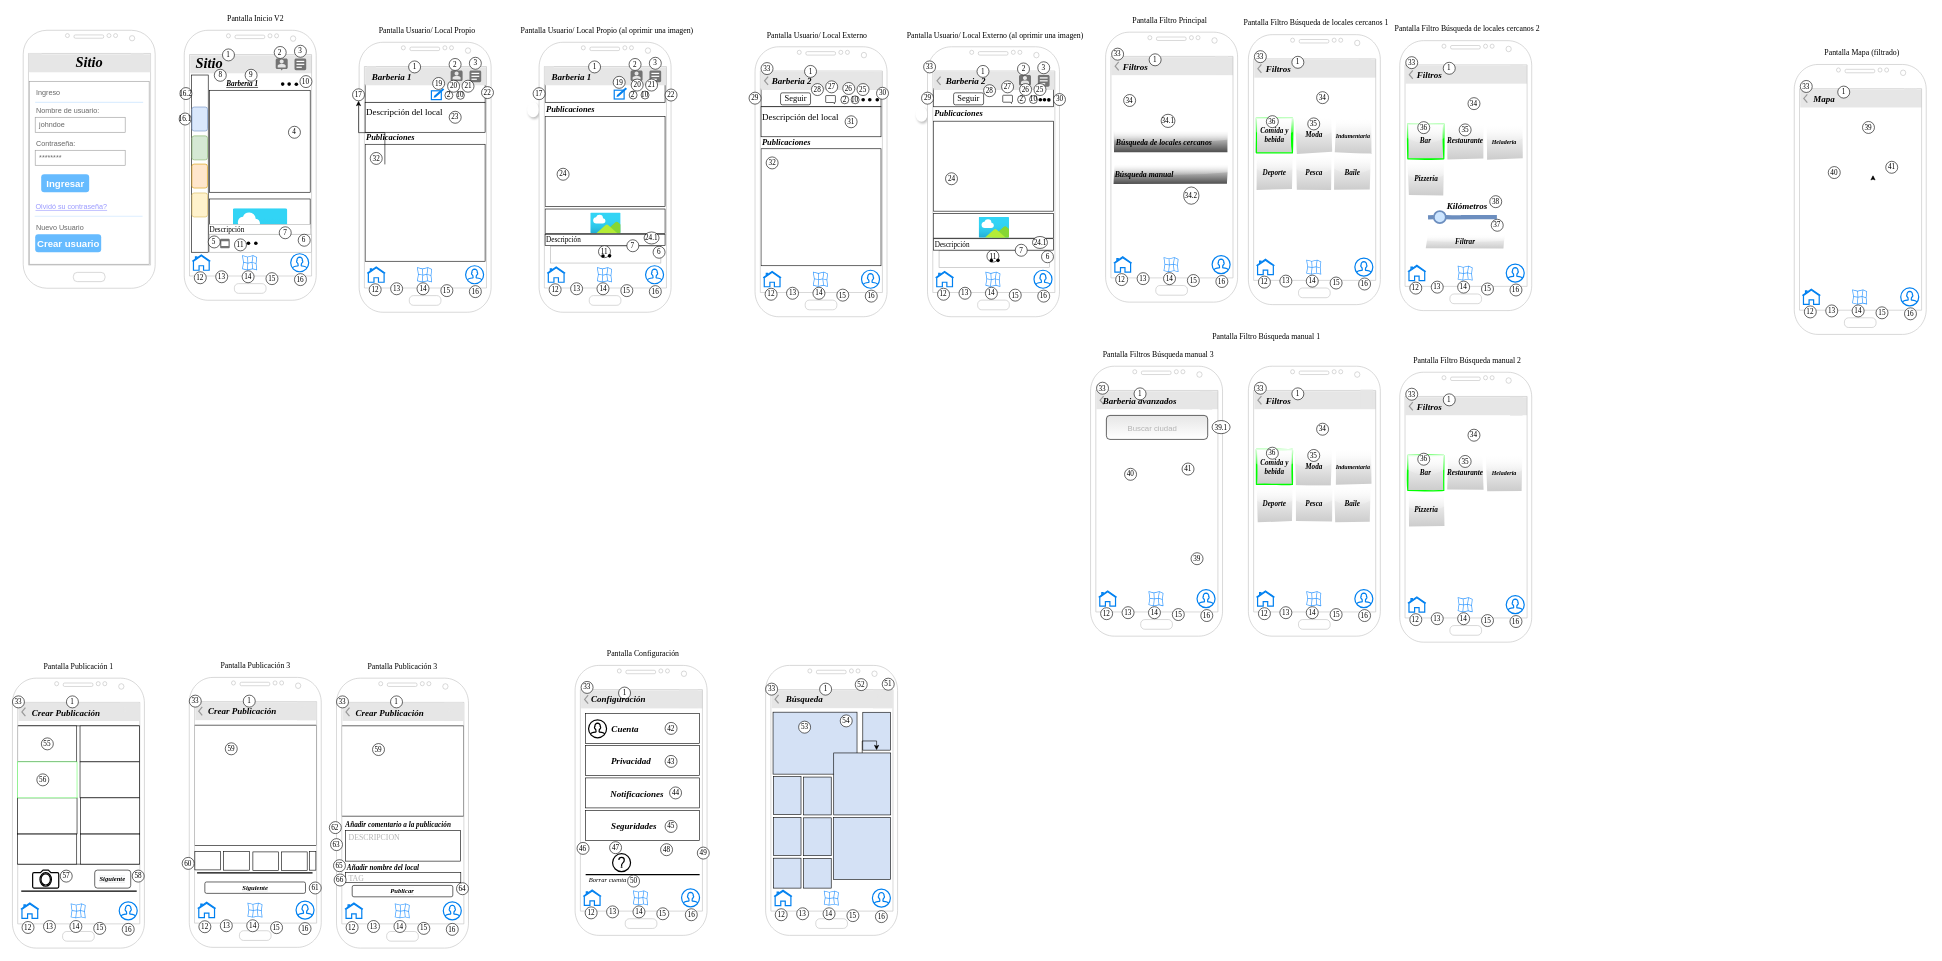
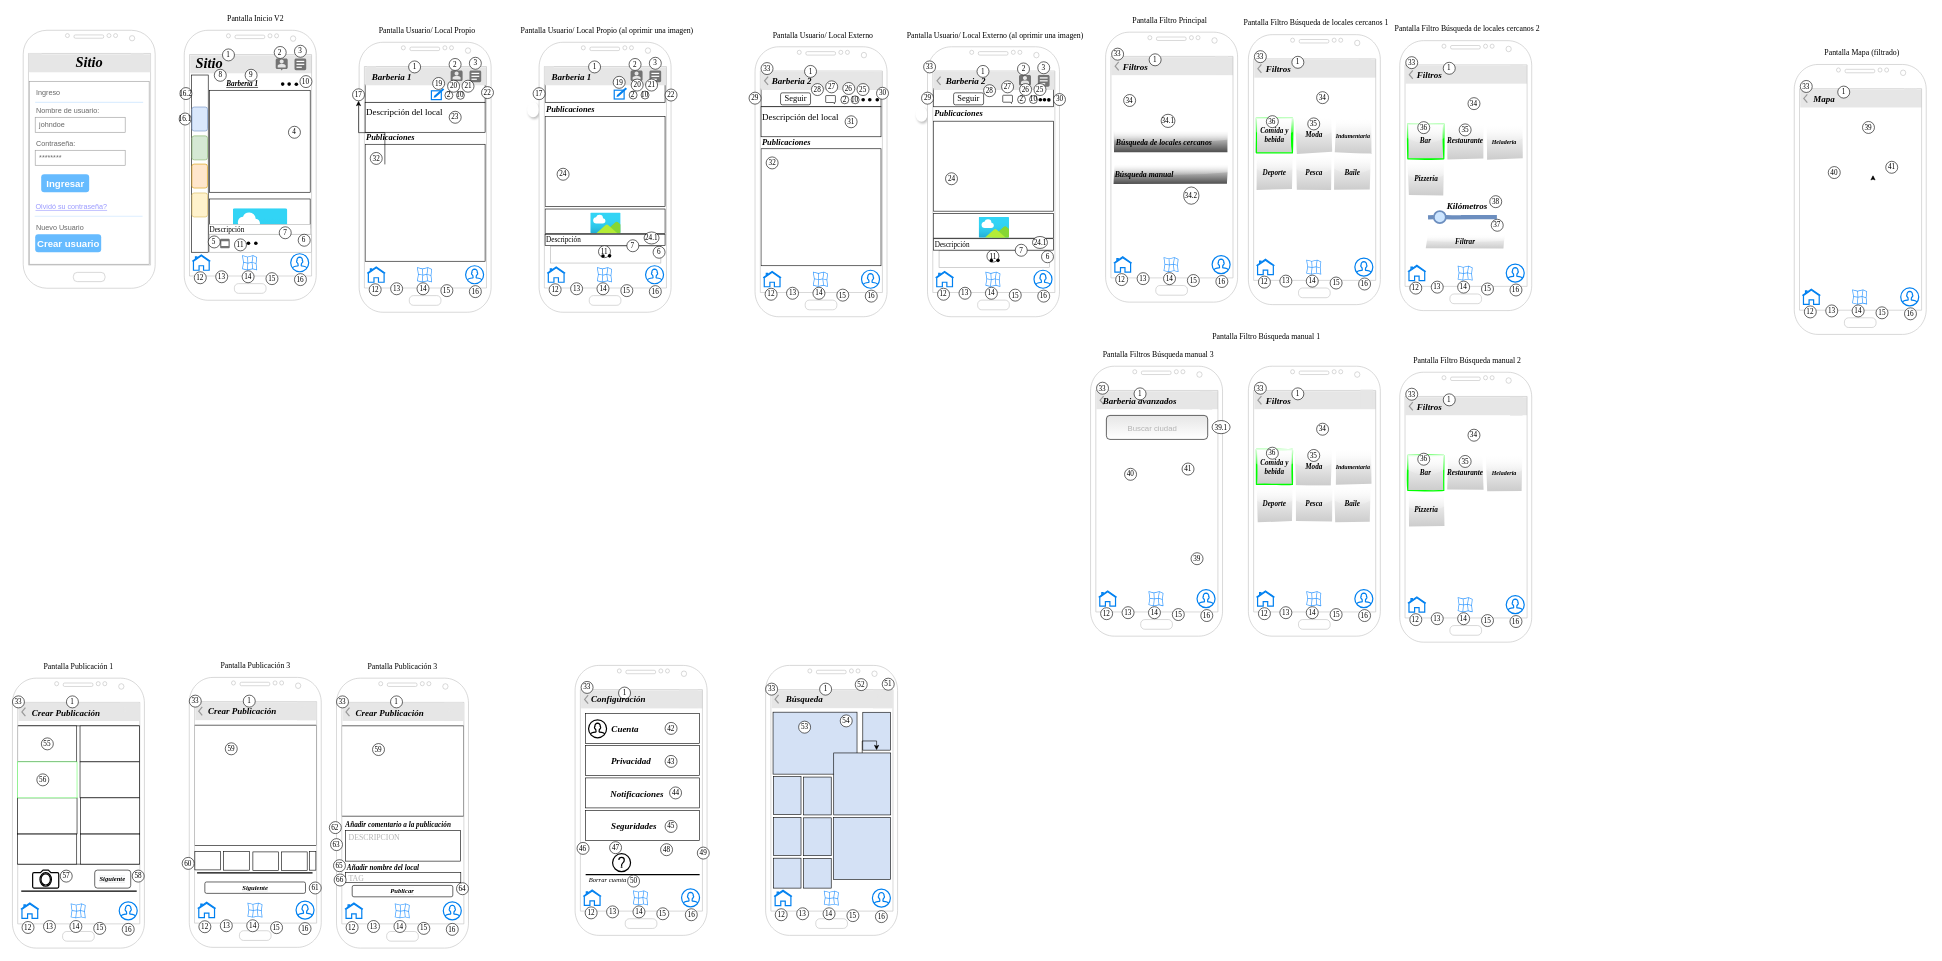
(817, 35) -> (823, 35)
(643, 654) -> none
